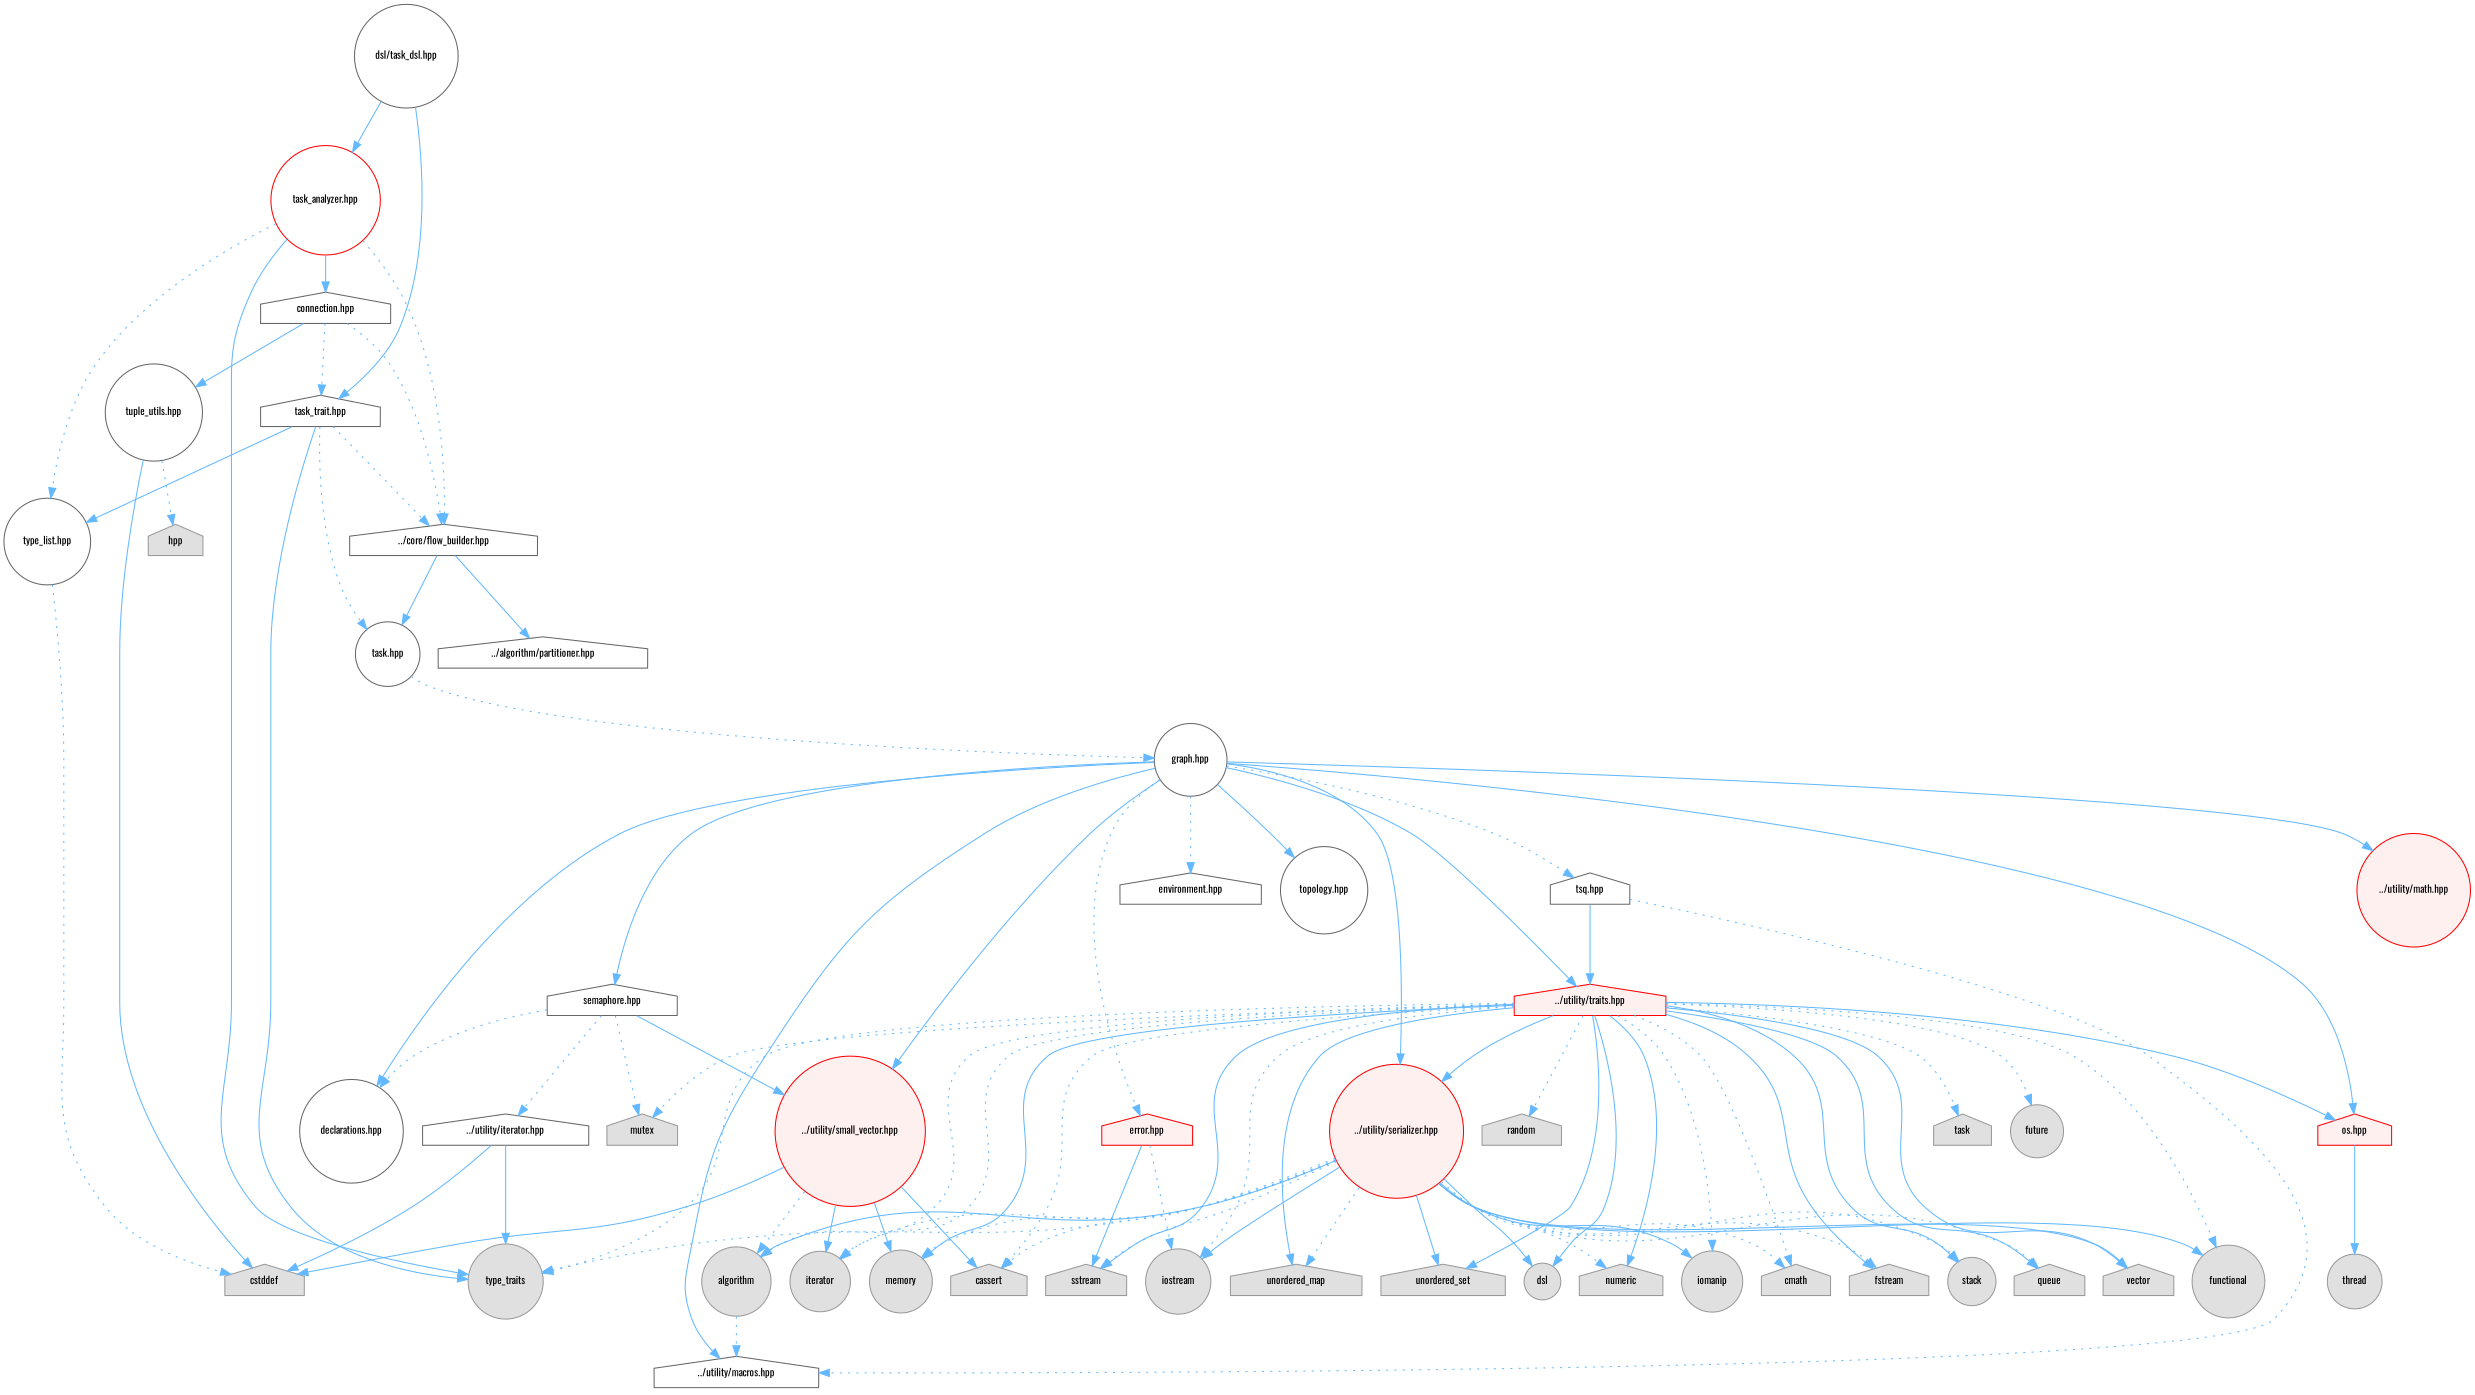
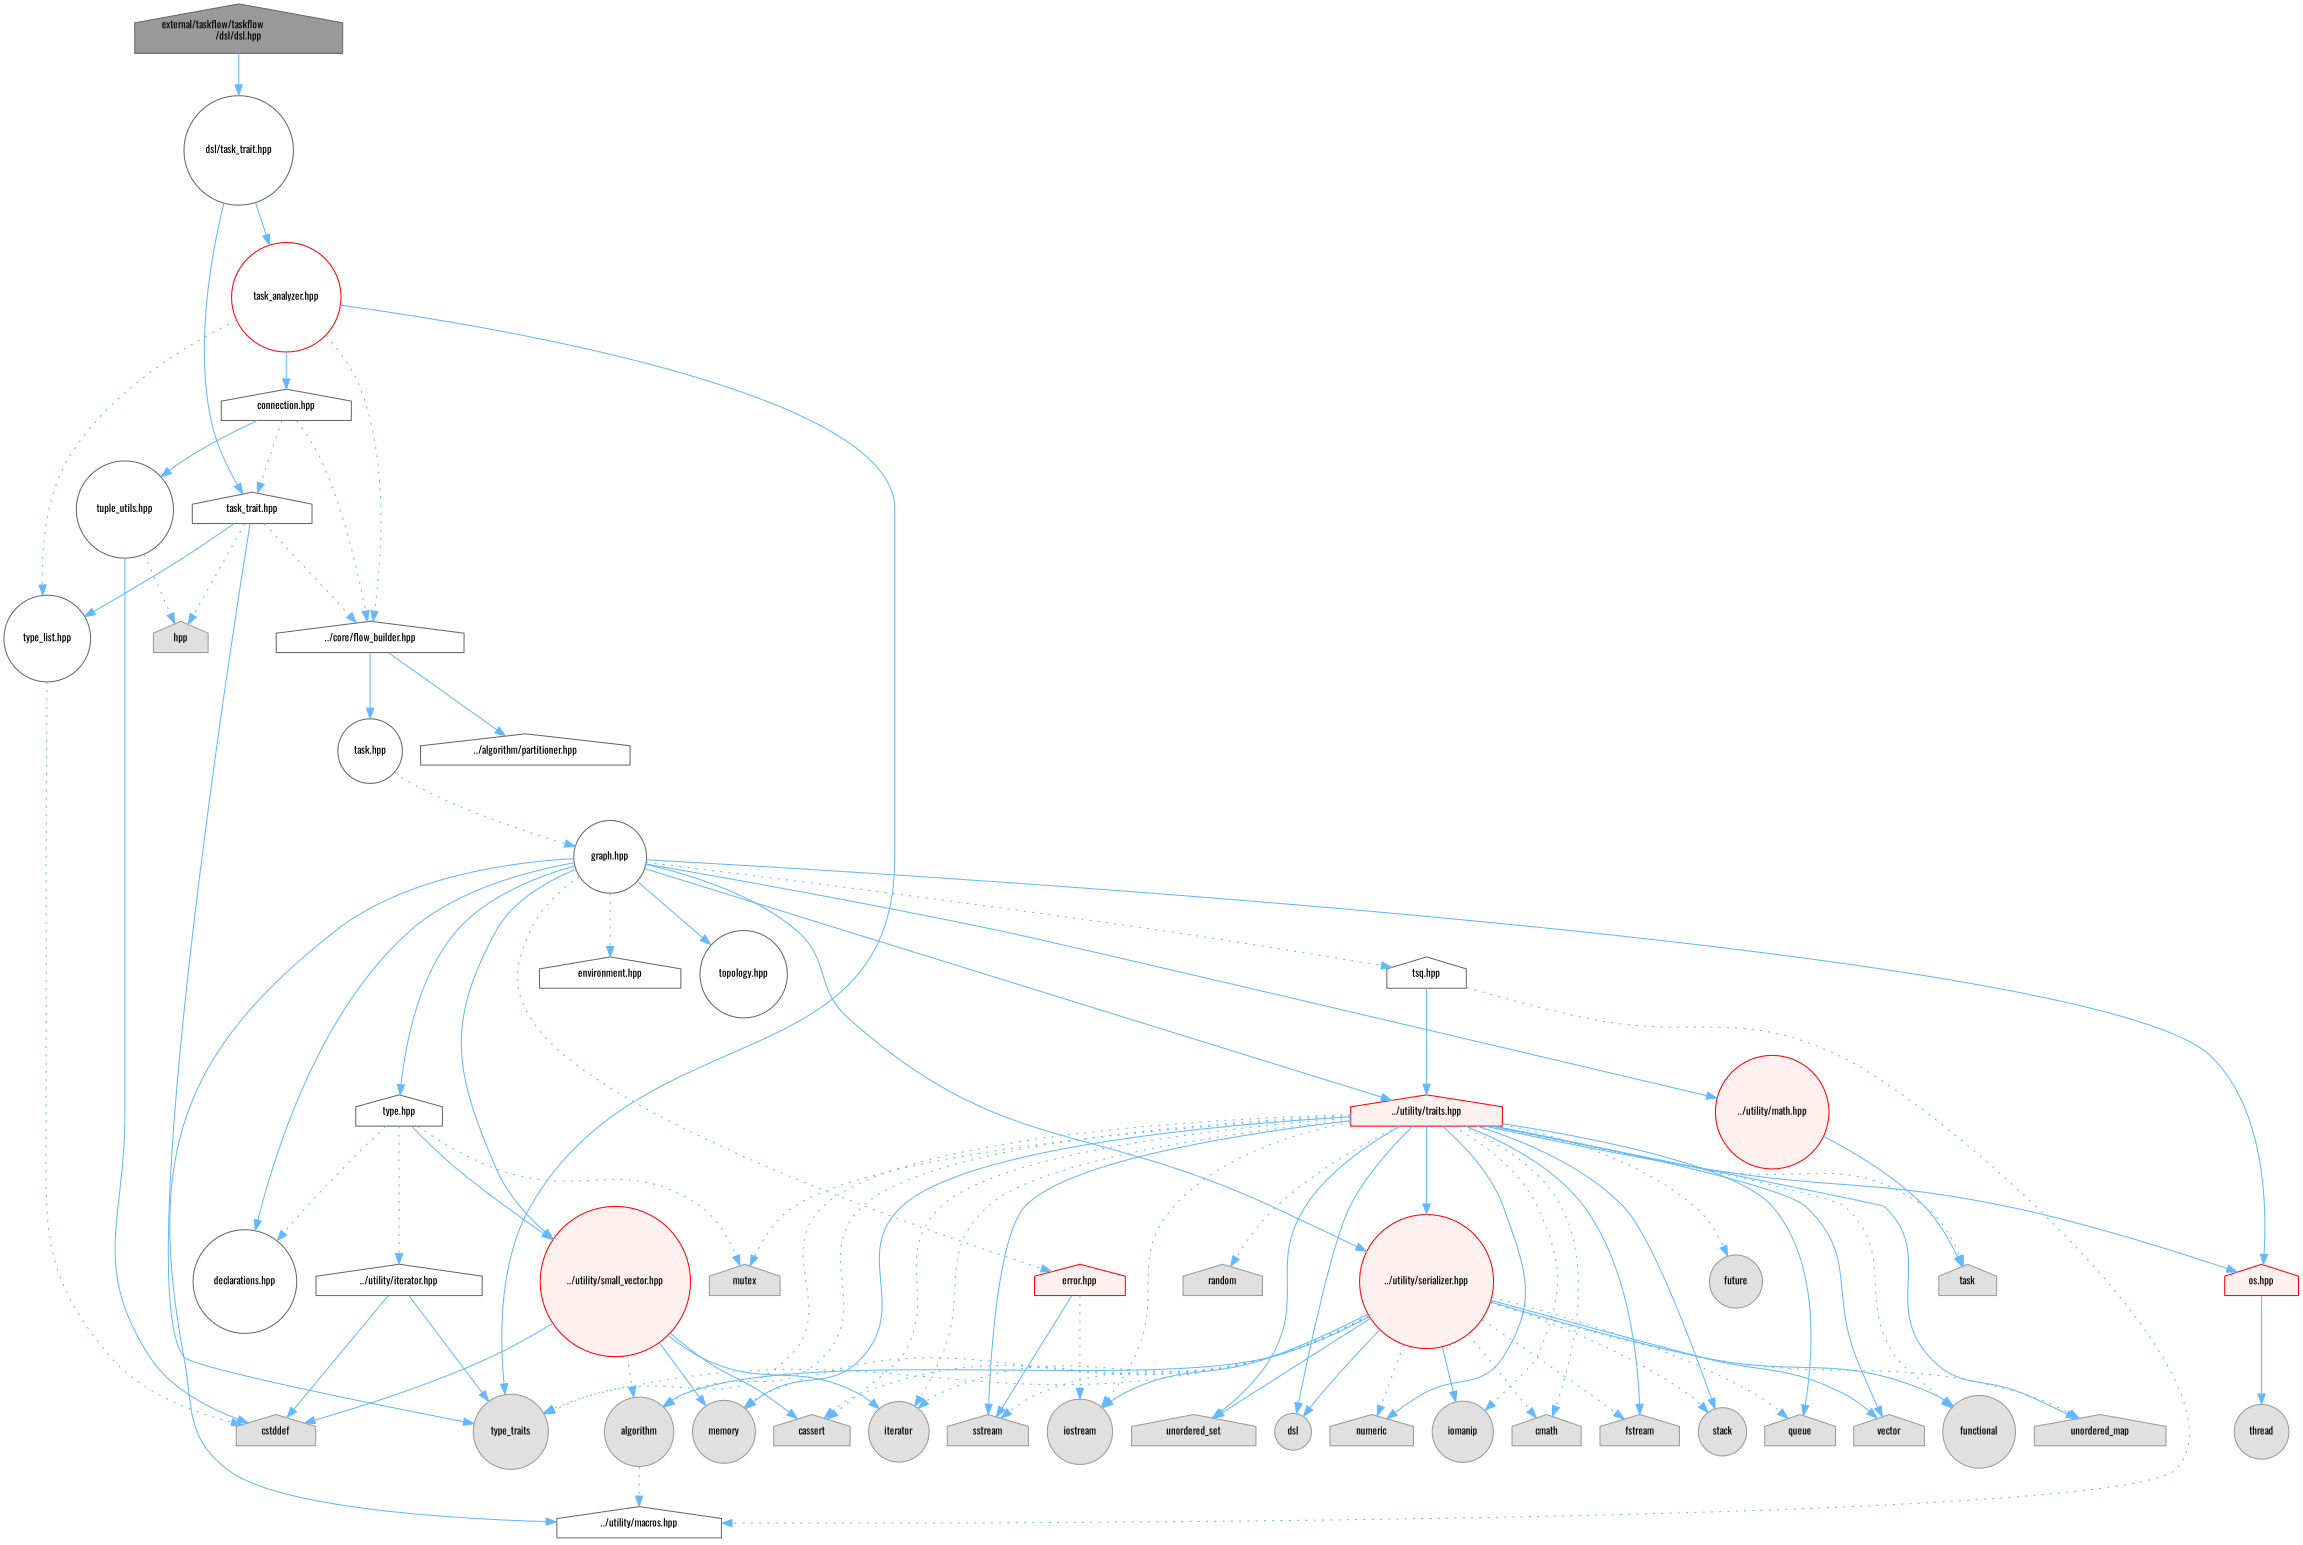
none -> (239, 31)
(406, 56) -> (239, 150)
(326, 528) -> (219, 569)
(612, 1001) -> (399, 1112)
none -> (1898, 1183)
